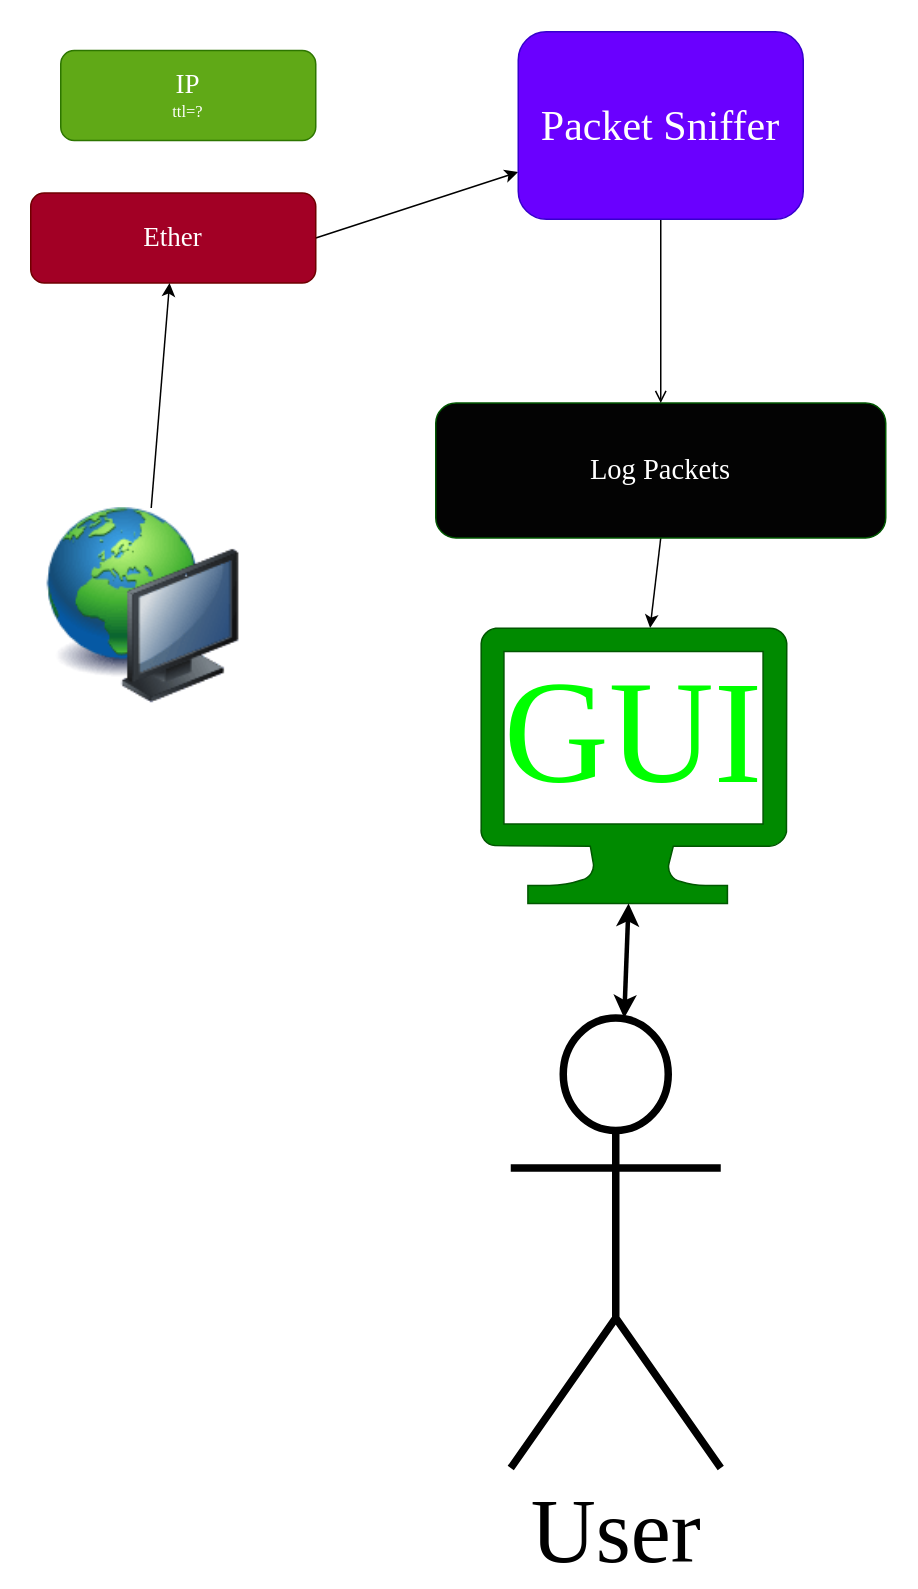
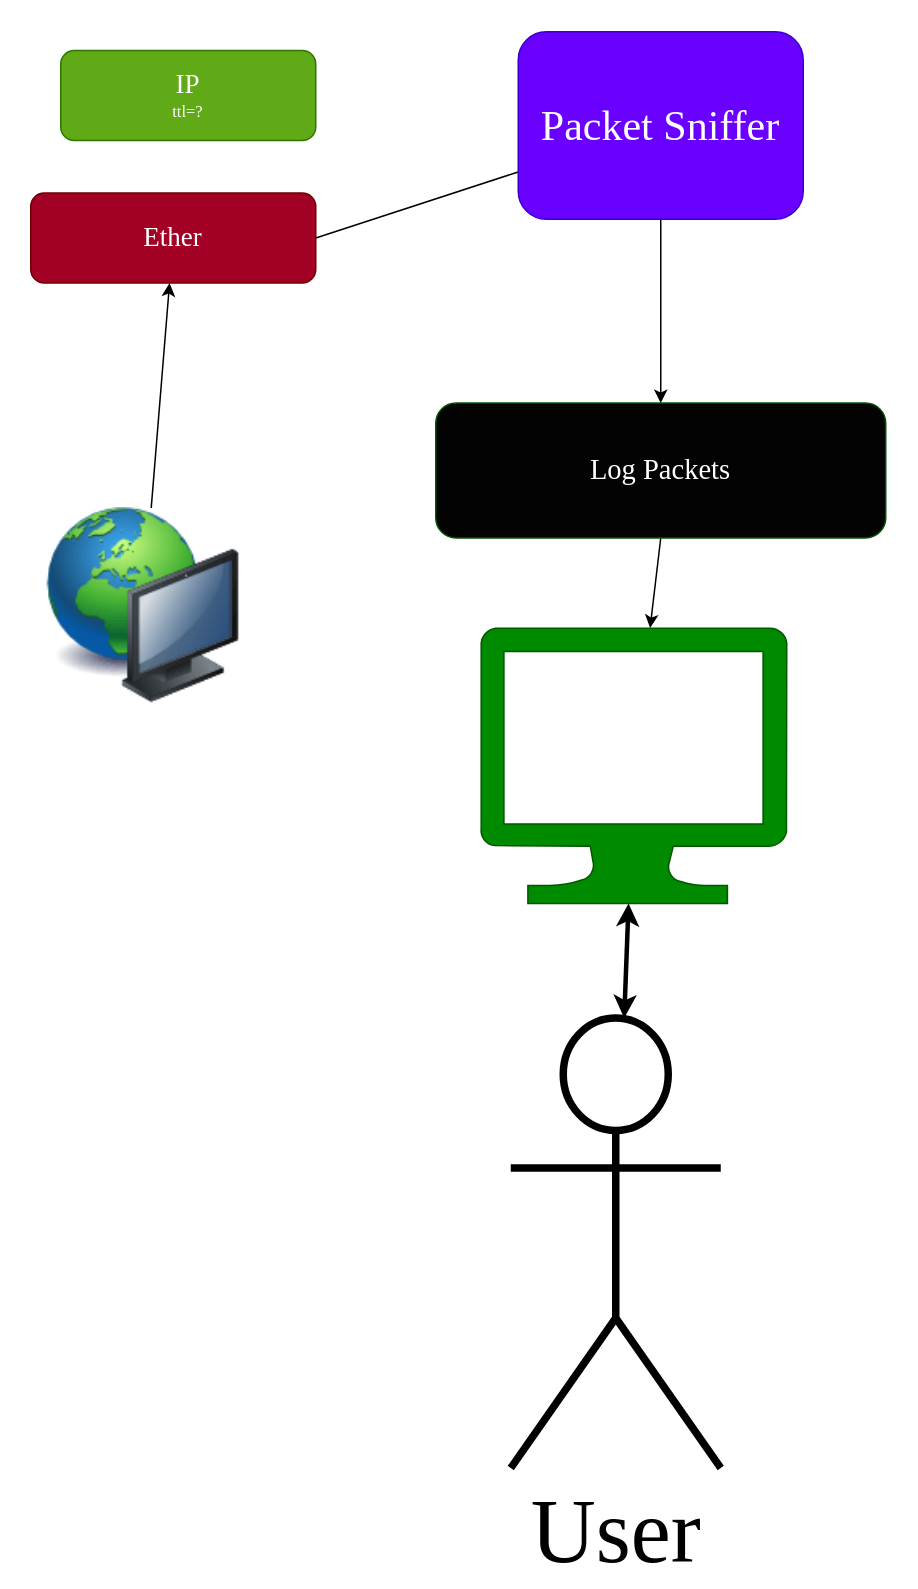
(507, 175) -> (512, 174)
(661, 393) -> (661, 391)
(634, 733) -> none
